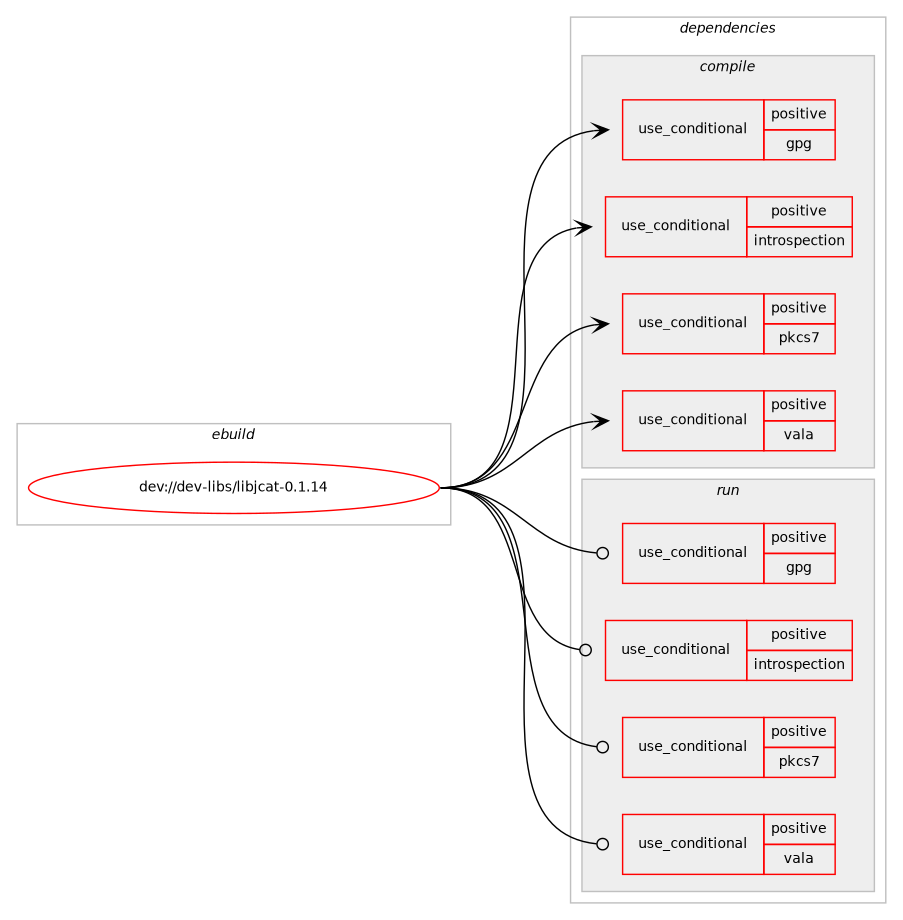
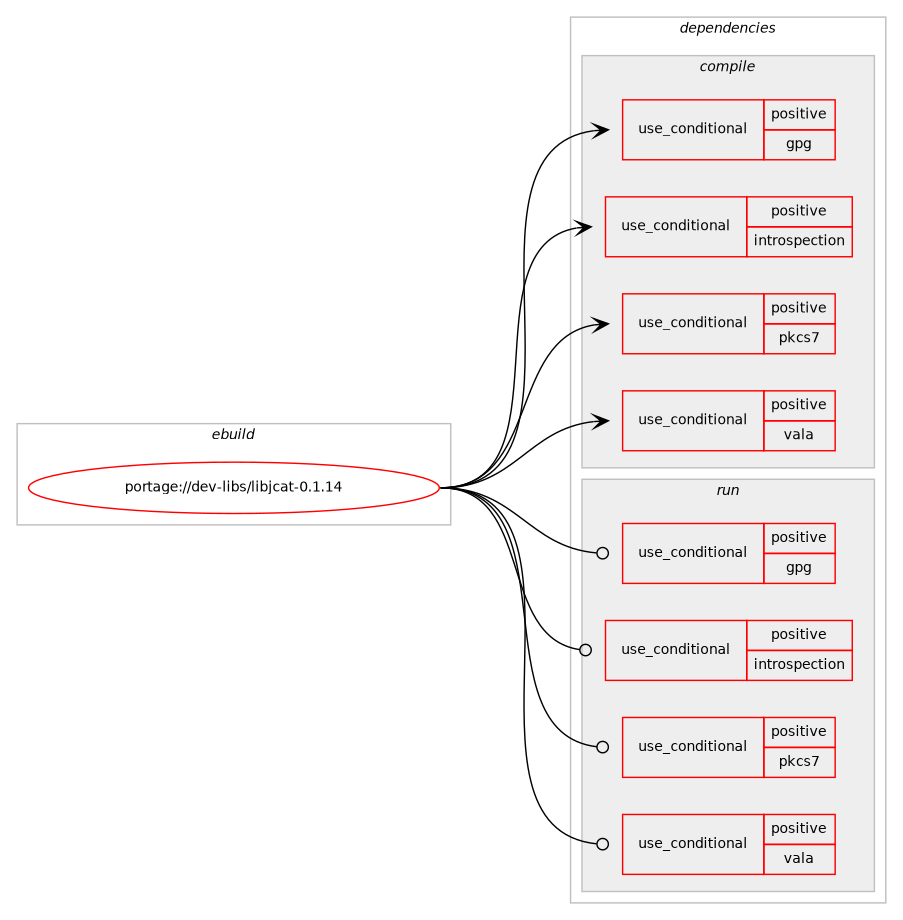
(234, 488) -> (234, 488)
